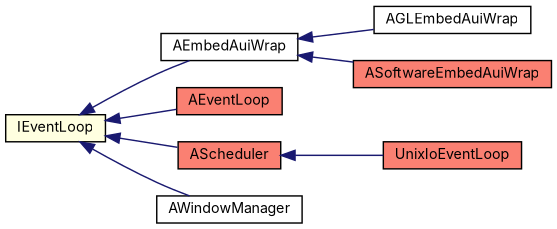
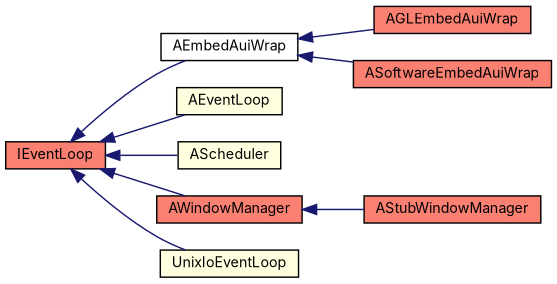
(452, 20) -> (452, 20)
(229, 101) -> (229, 101)
(56, 128) -> (56, 155)
(229, 155) -> (229, 155)
(339, 155) -> (130, 219)
(452, 155) -> (229, 264)
(229, 209) -> (229, 209)
none -> (452, 209)
